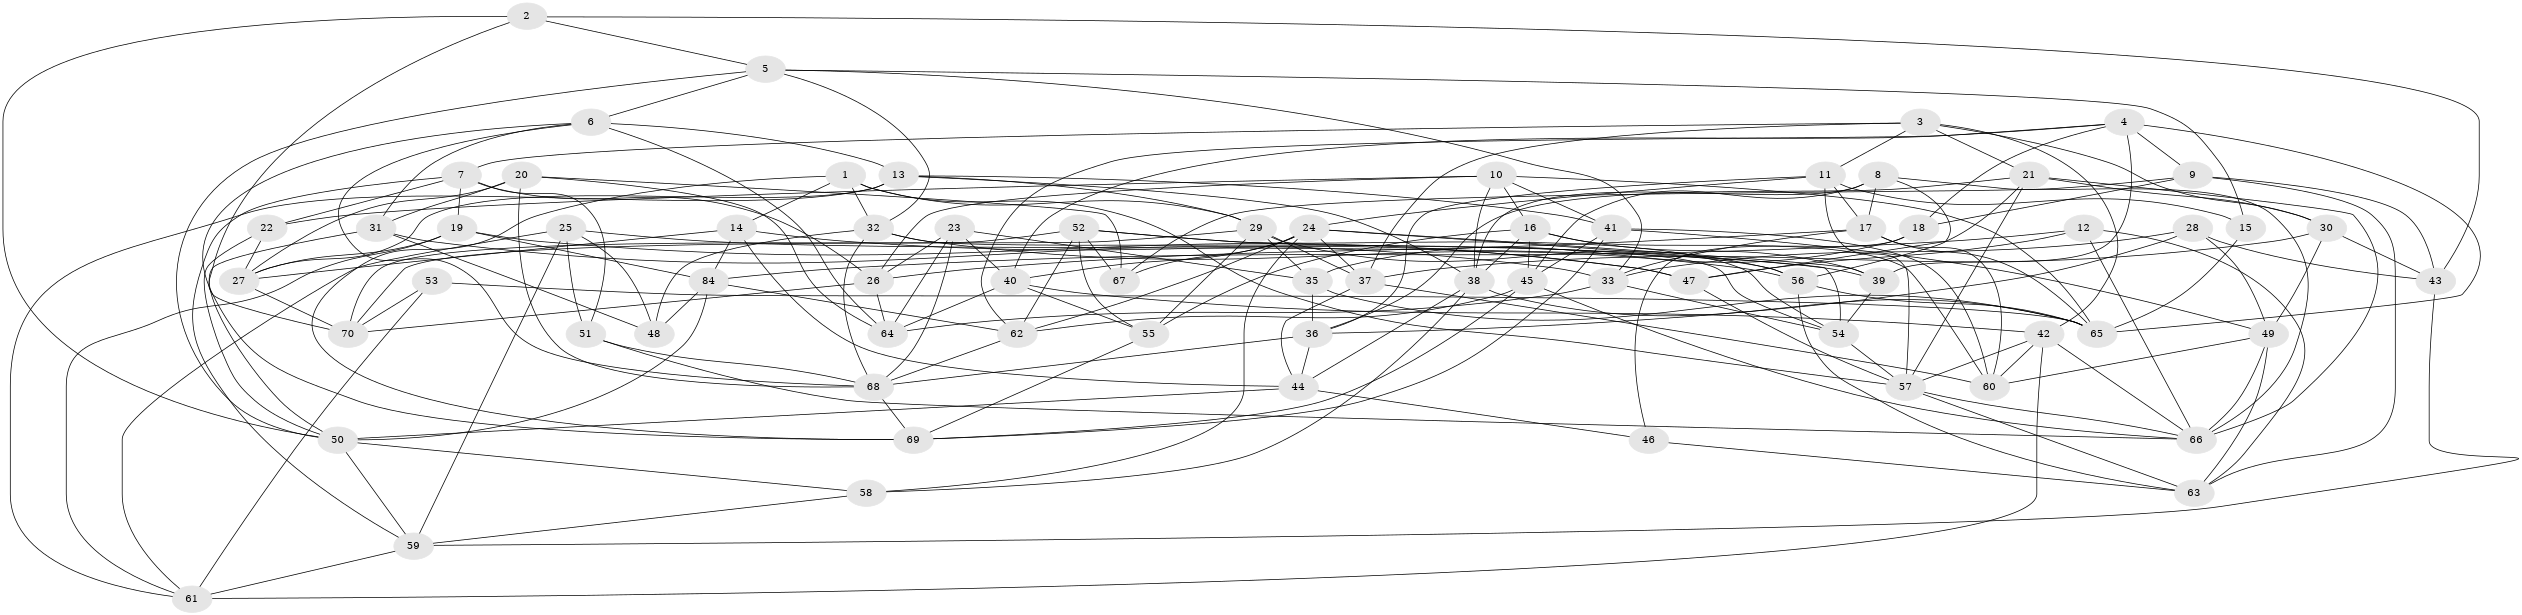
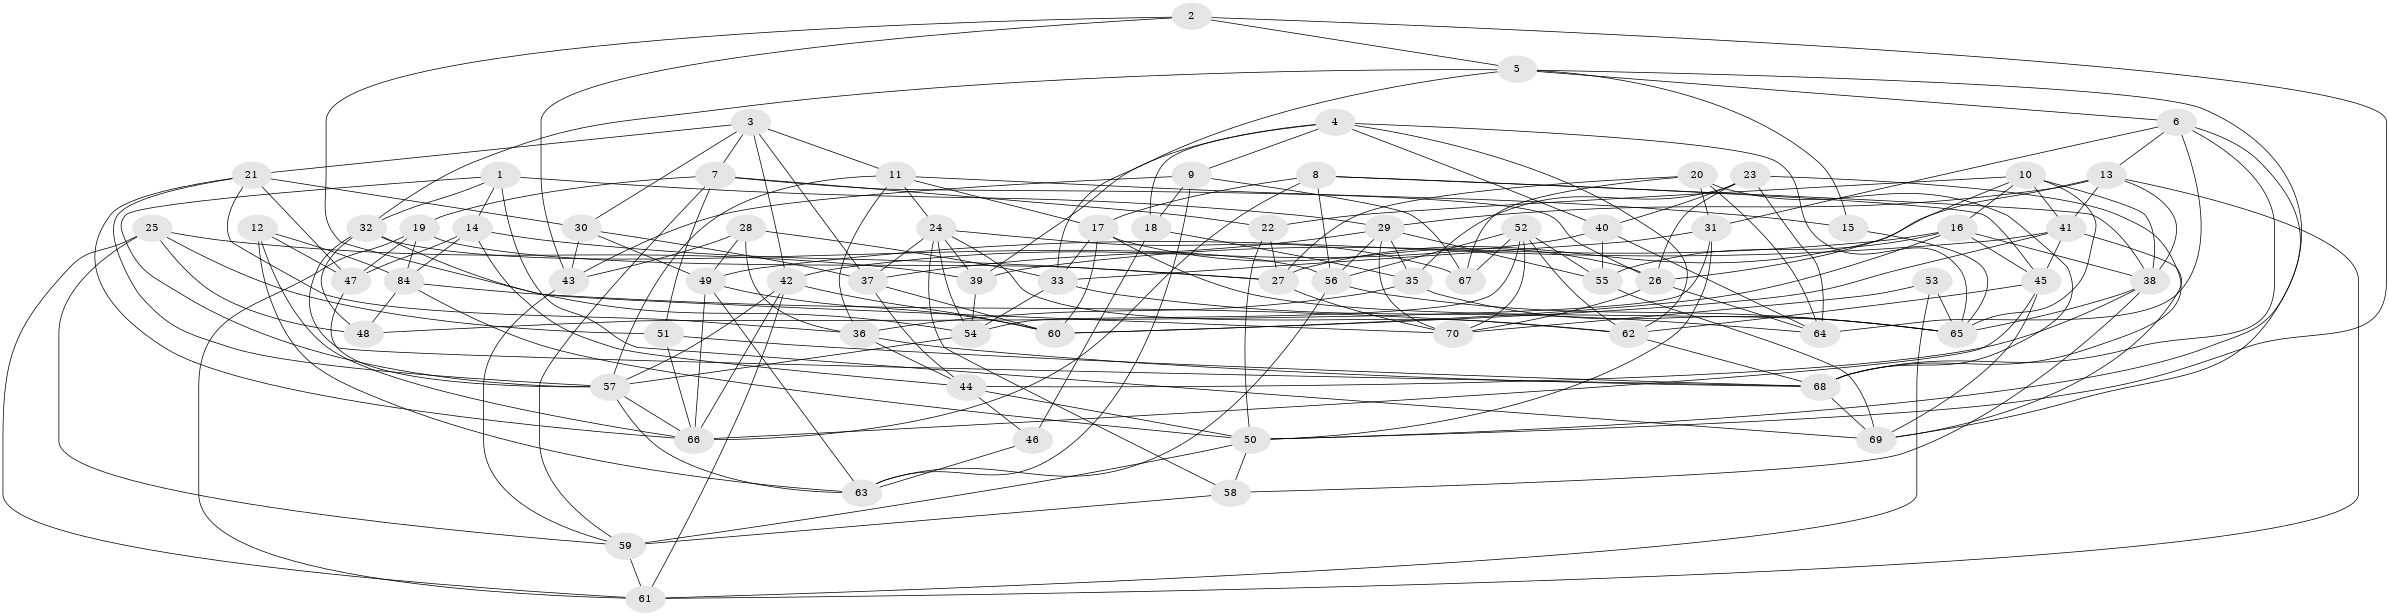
(1130, 264) -> none
